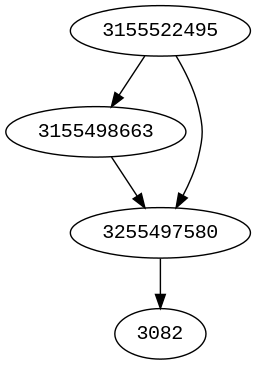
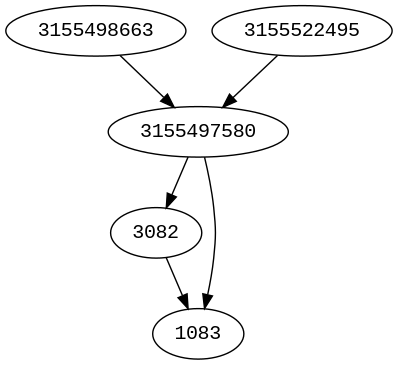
(132, 76) -> none
(160, 233) -> (198, 132)
none -> (198, 334)
